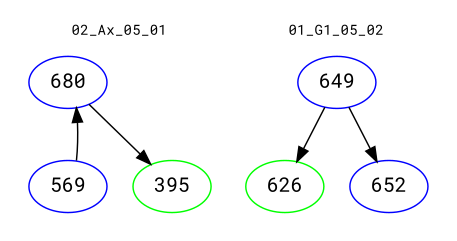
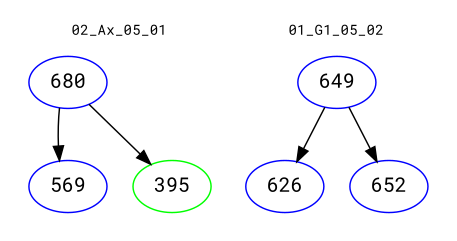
(78, 142) -> (58, 127)
(285, 187) -> (285, 187)
